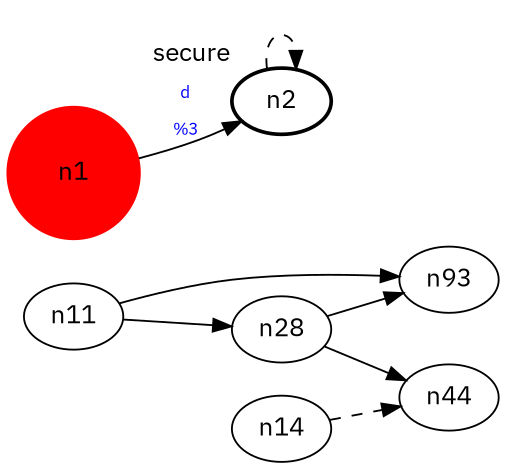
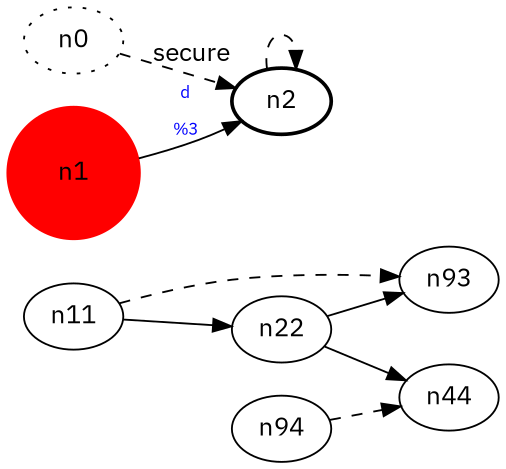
none -> (74, 40)
(249, 278) -> (249, 278)
(282, 329) -> (282, 329)
(282, 429) -> (282, 429)
